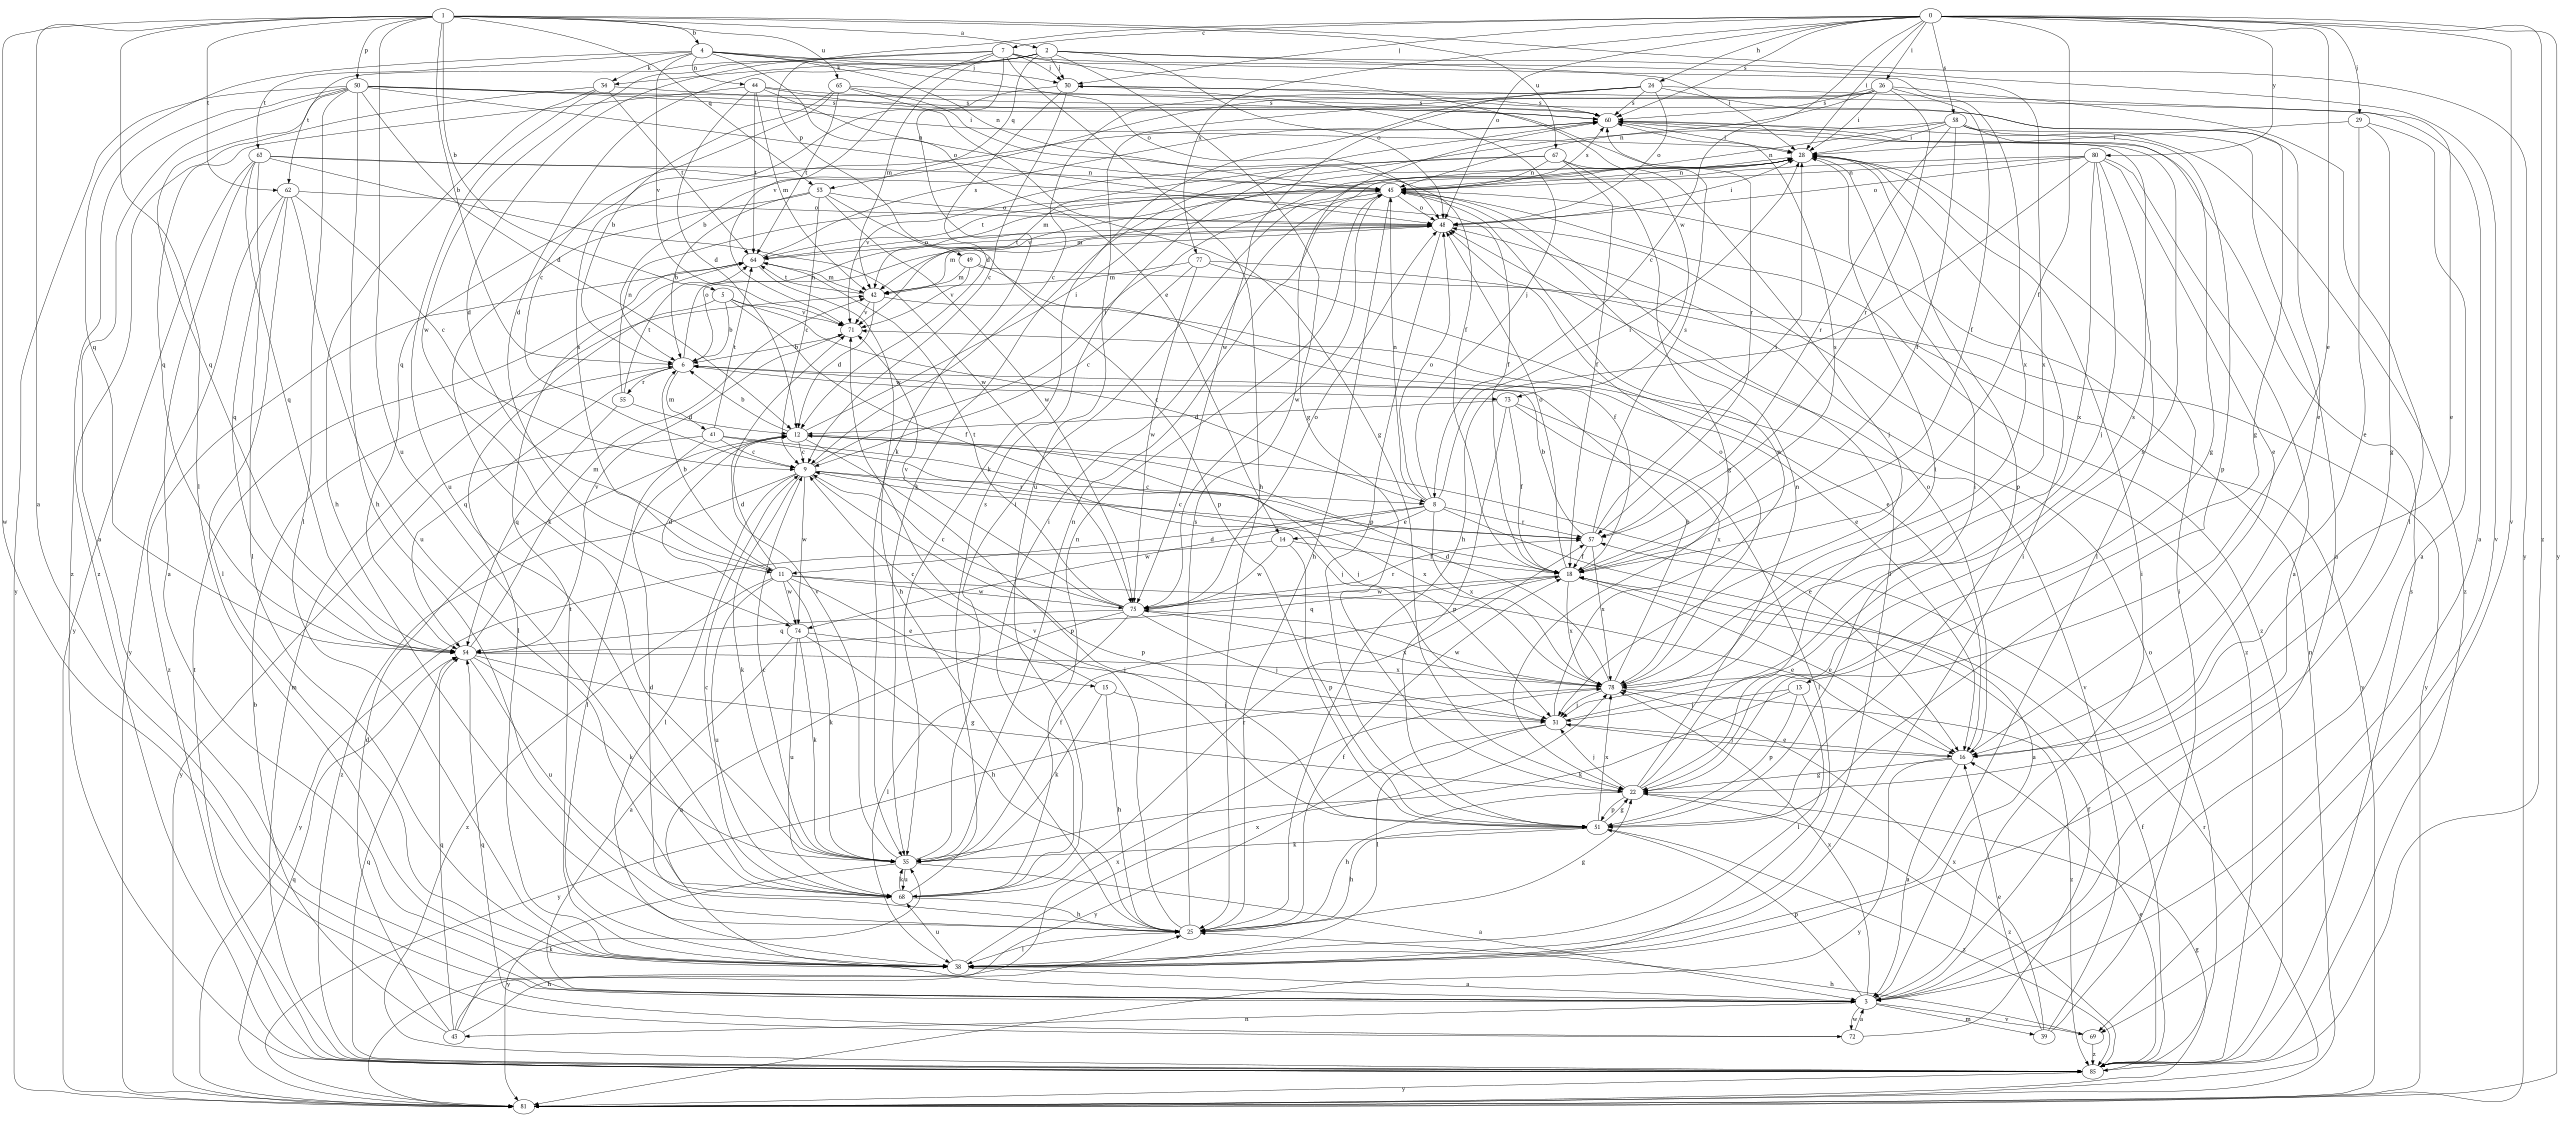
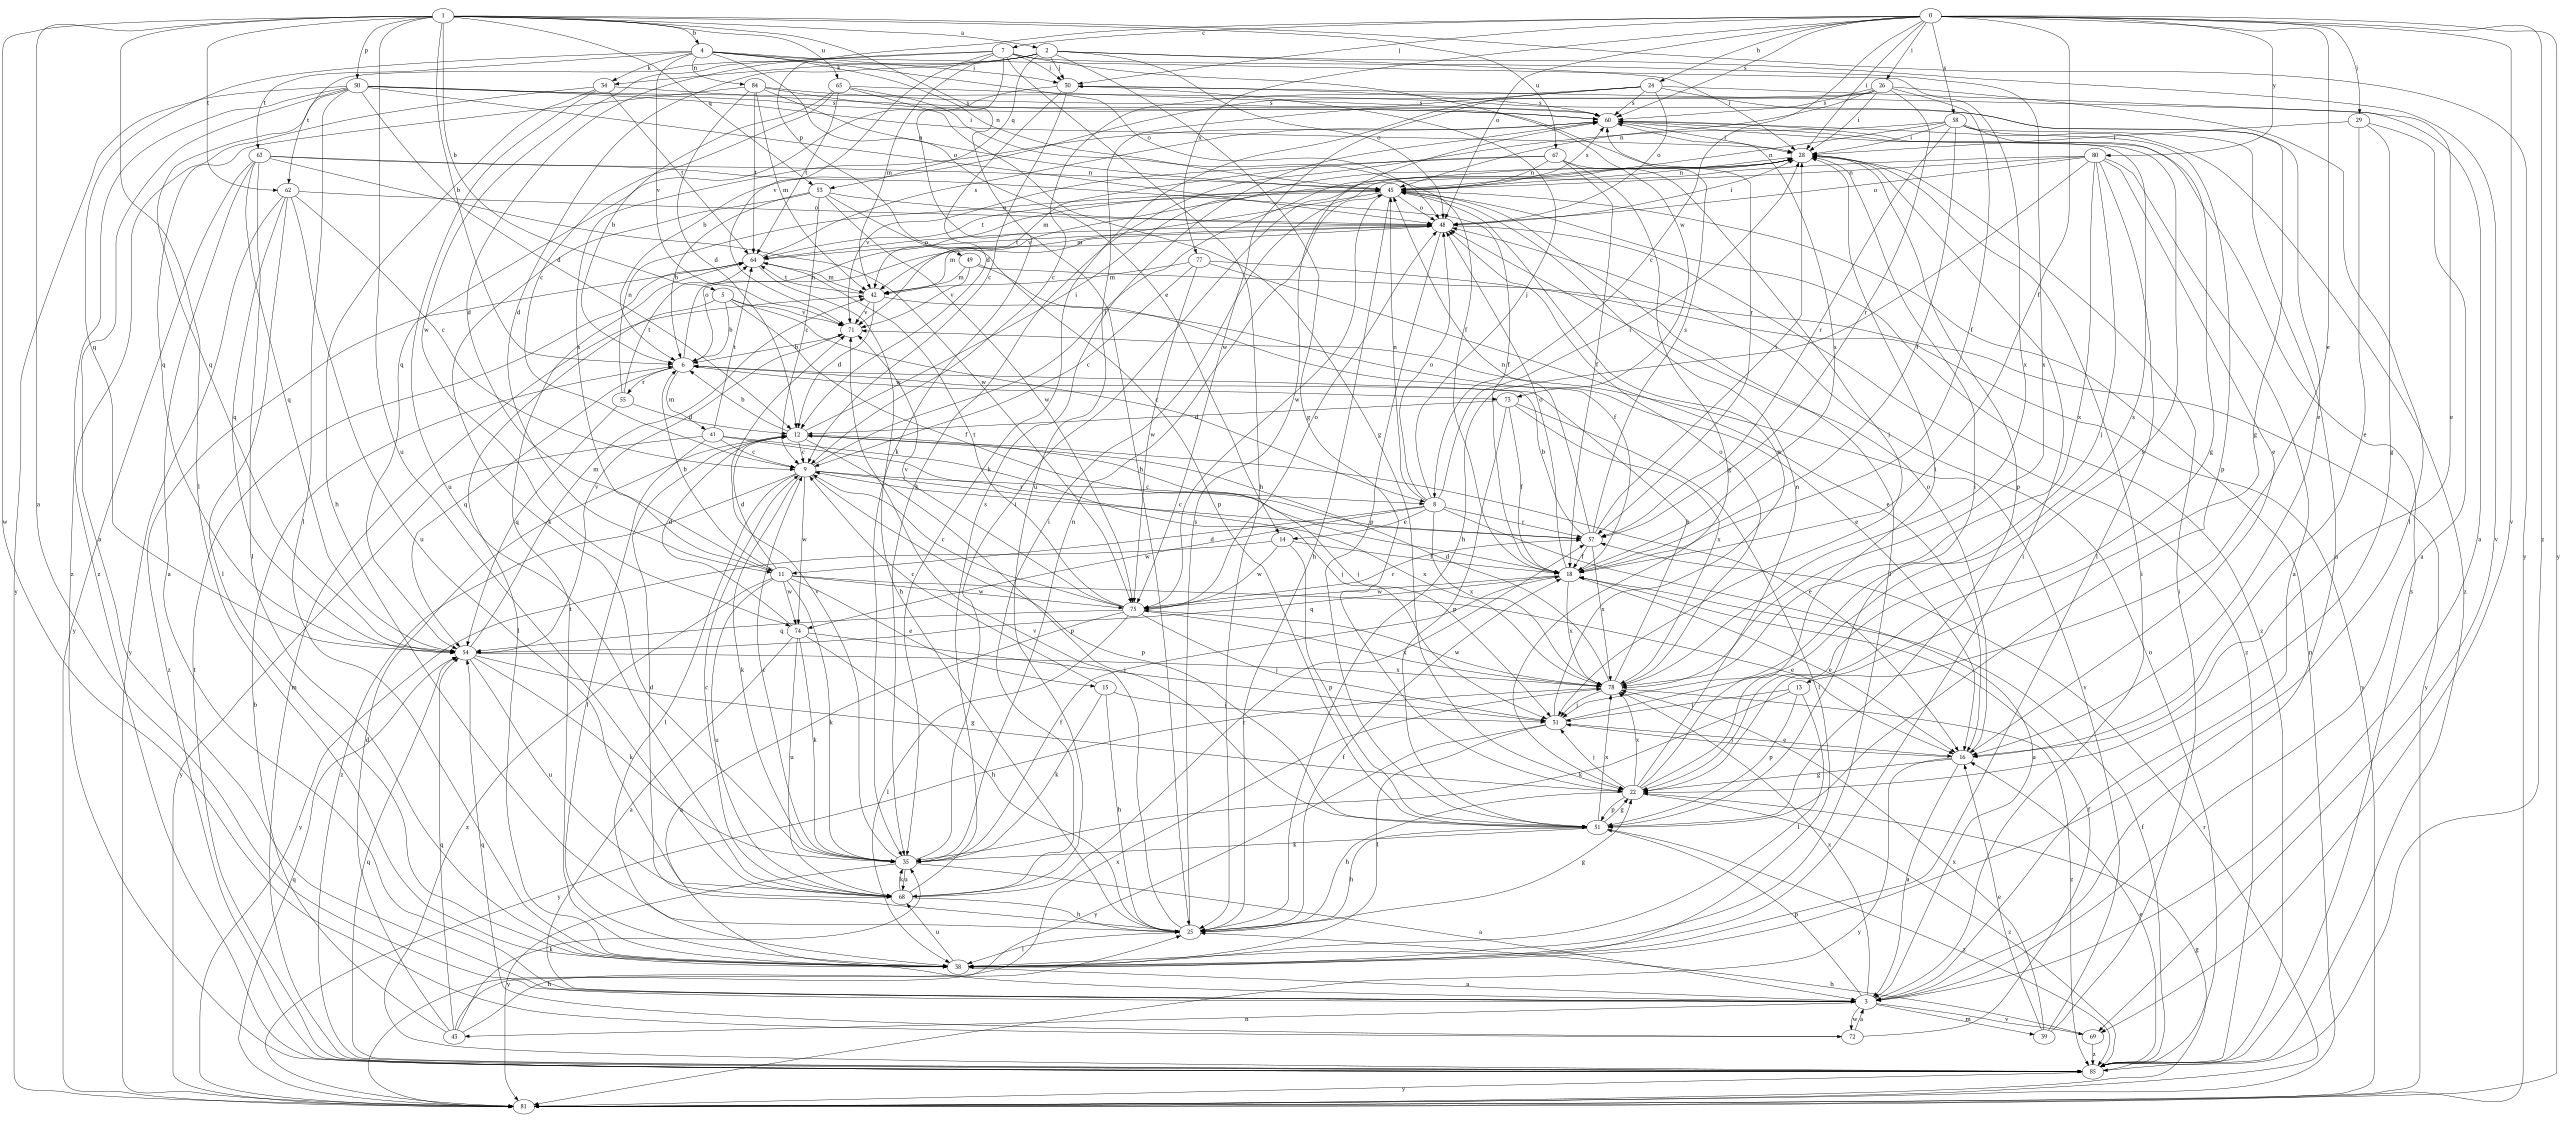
(755, 86) -> (755, 86)
(1076, 532) -> (1499, 371)
(524, 758) -> (1067, 262)
(1282, 815) -> (1636, 739)
